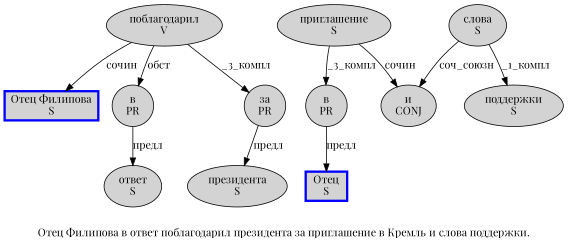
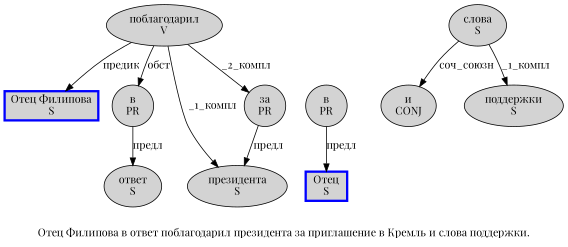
(334, 25) -> none
(122, 66) -> (122, 66)
(246, 66) -> (246, 66)
none -> (182, 108)
